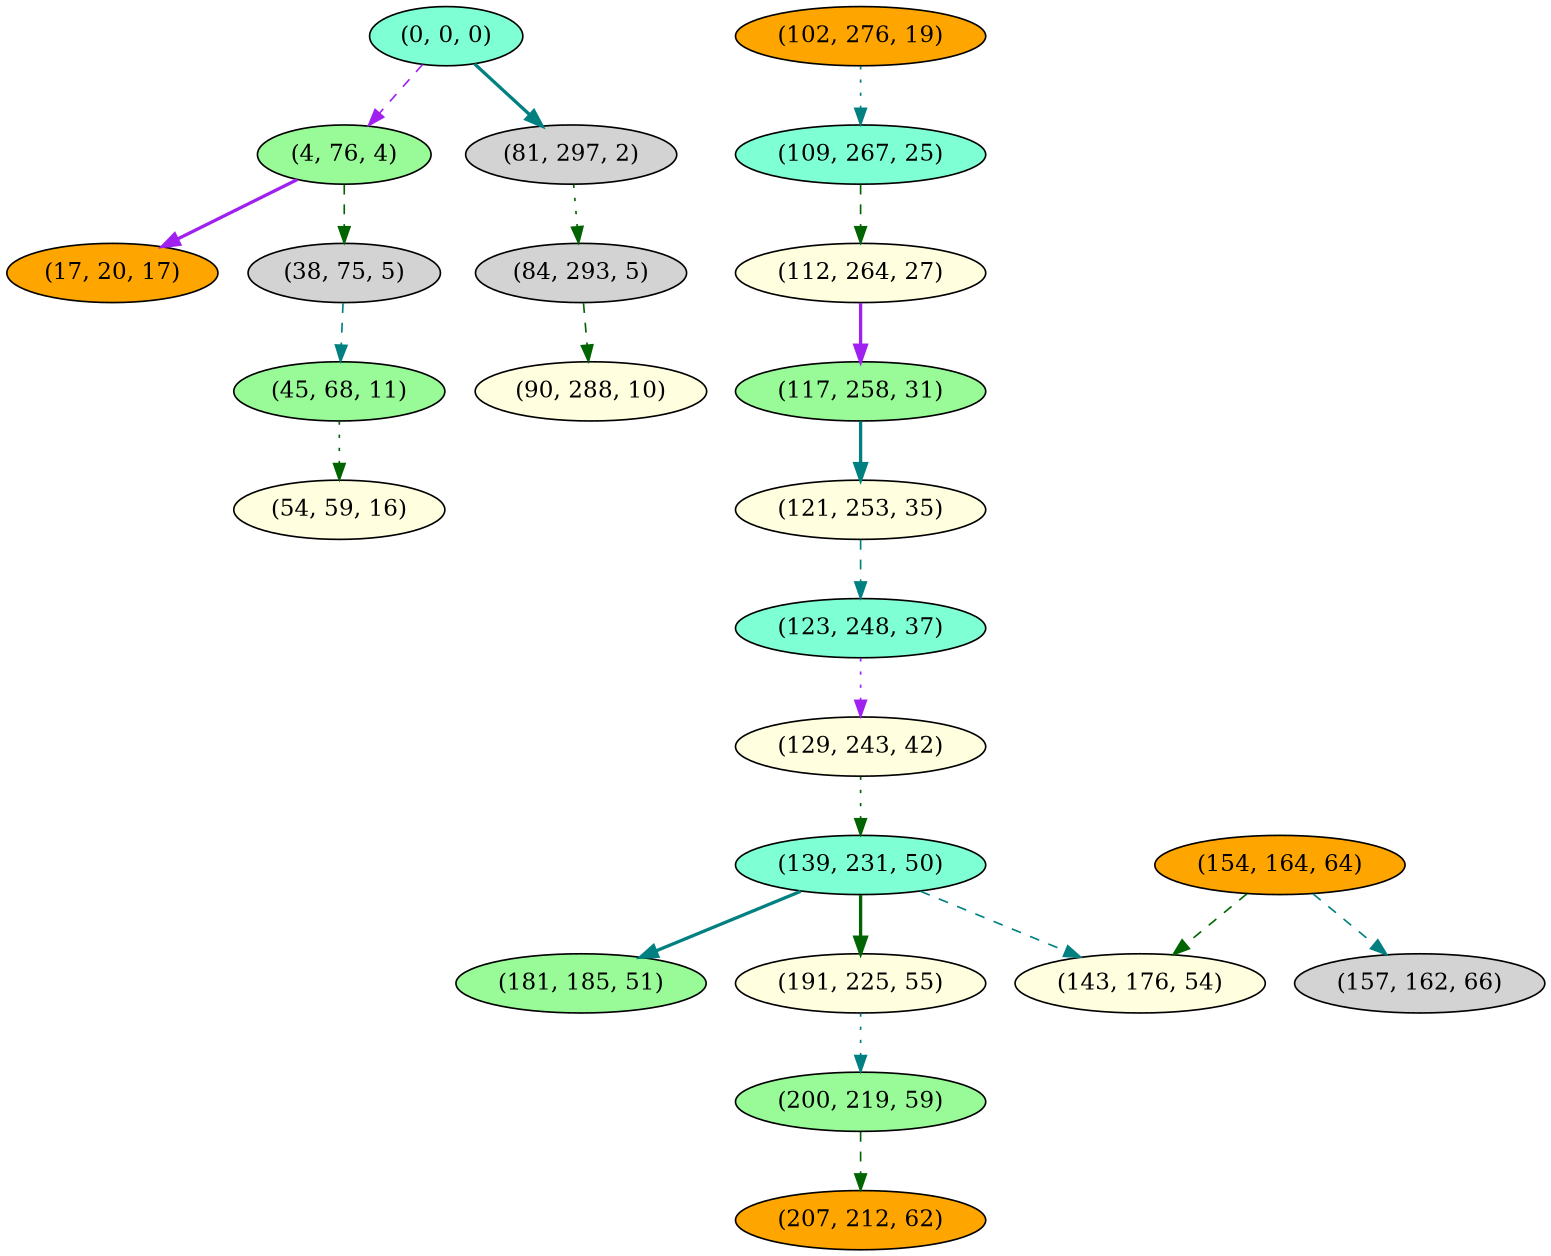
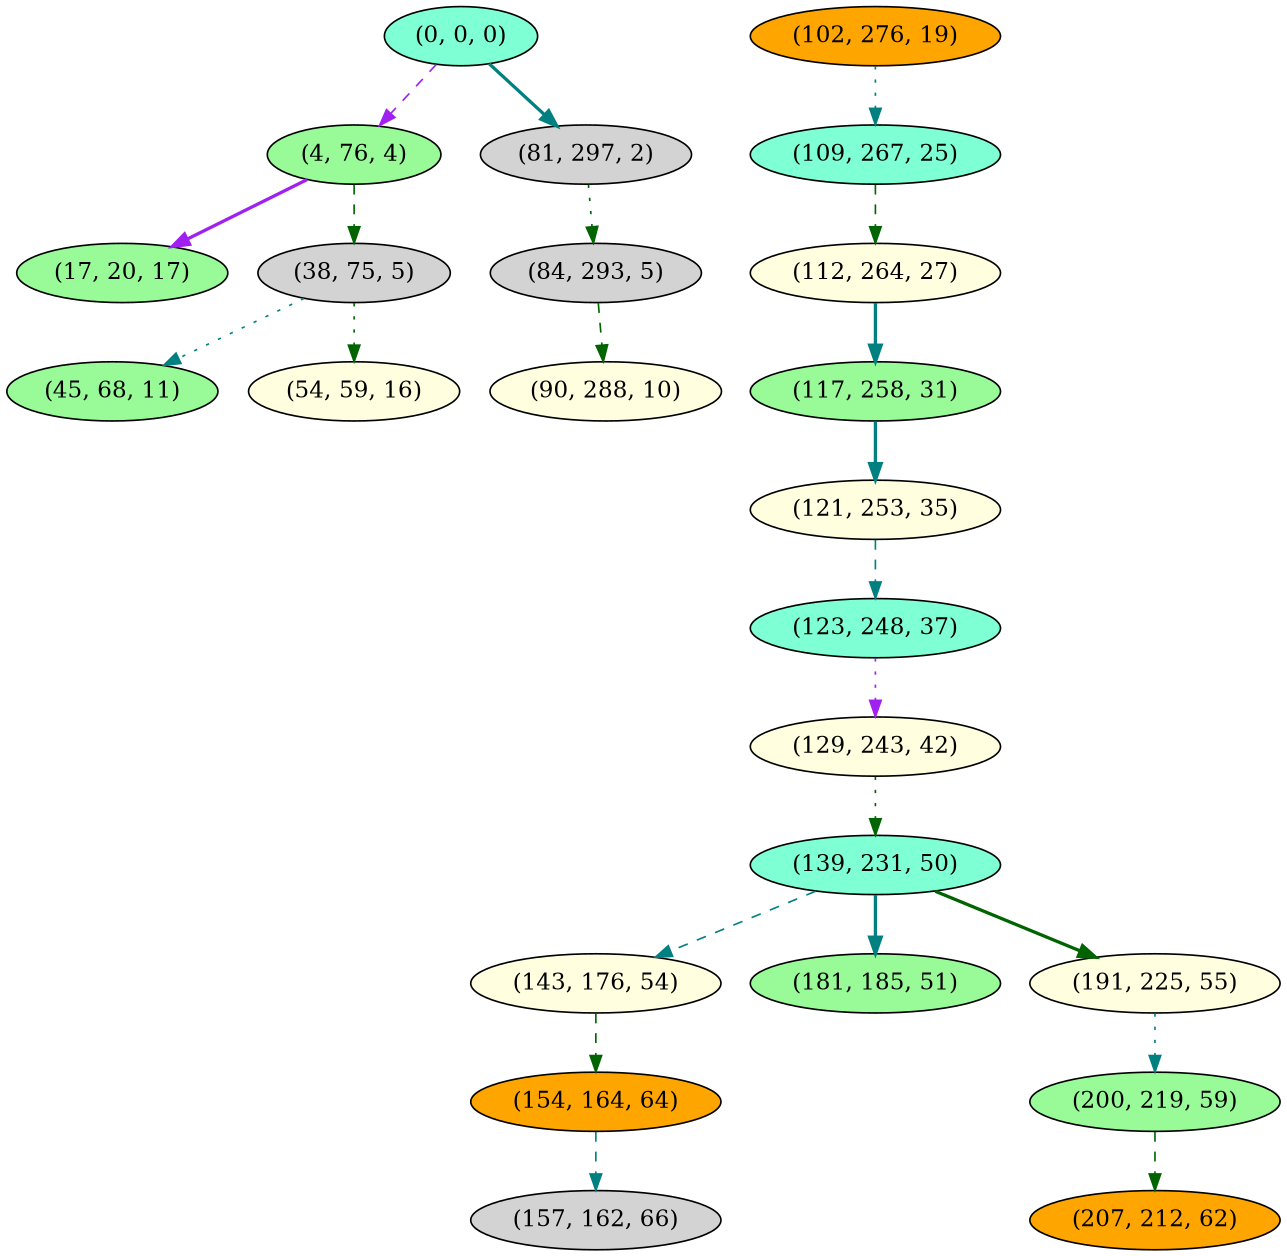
(112, 273) -> (122, 273)
(342, 324) -> (241, 328)
(861, 324) -> (875, 324)
(339, 443) -> (354, 324)
(1217, 919) -> (596, 1035)
